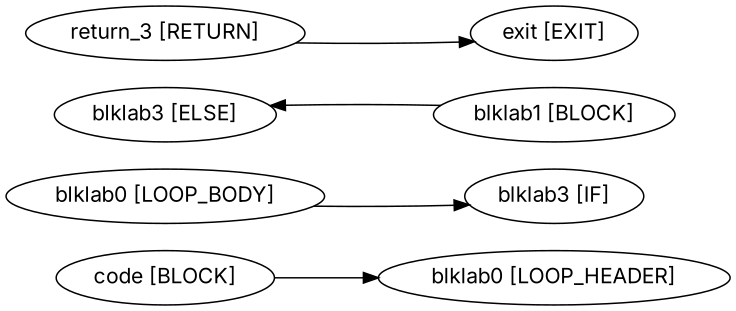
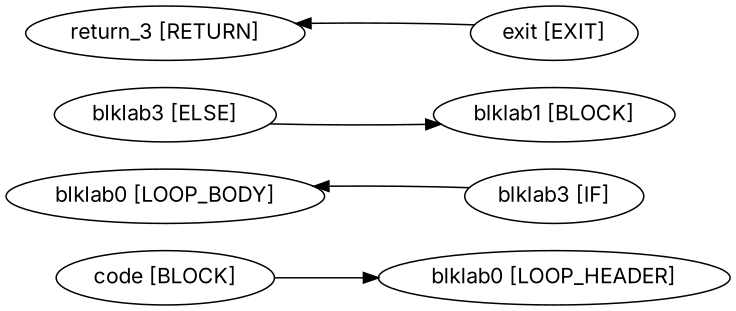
(377, 43) -> (393, 23)
(363, 105) -> (348, 125)
(384, 206) -> (399, 186)
